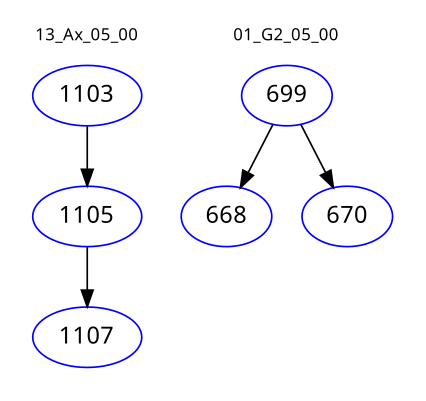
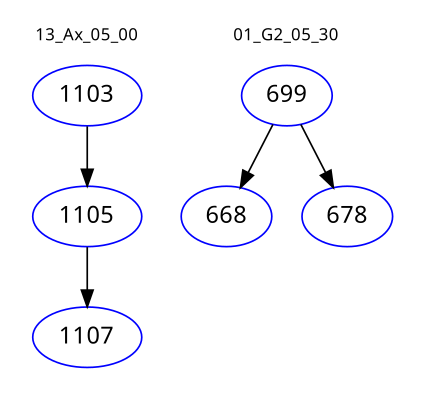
(287, 36) -> (287, 36)
(347, 216) -> (347, 216)
